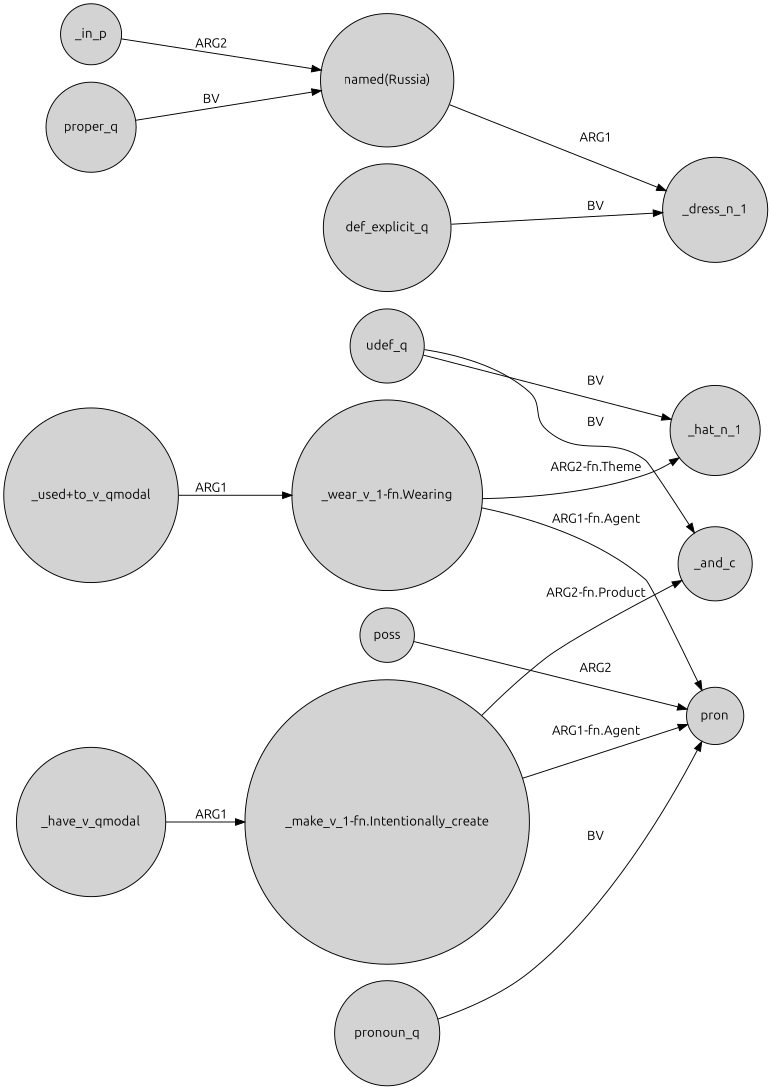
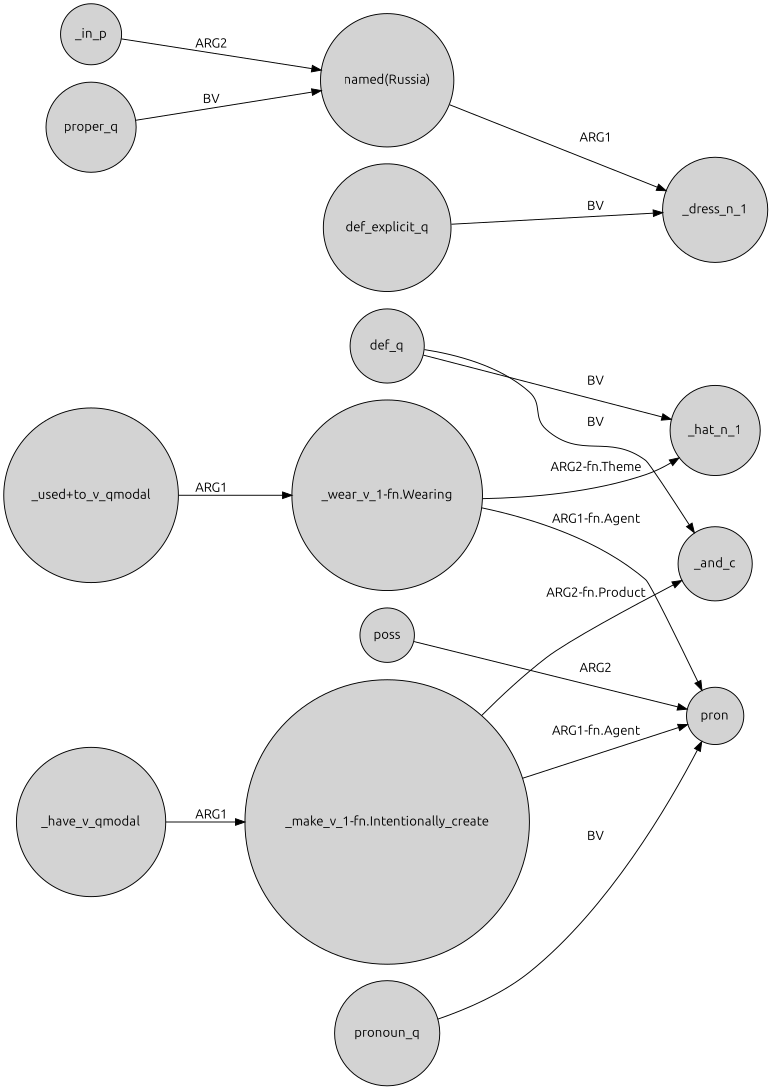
(387, 346) -> (387, 346)
